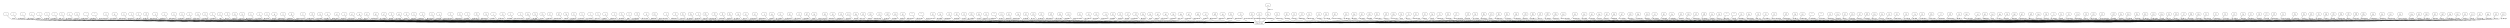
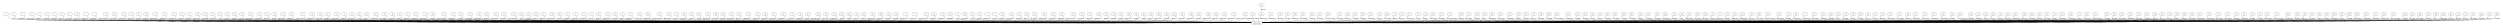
(384, 14) -> none
